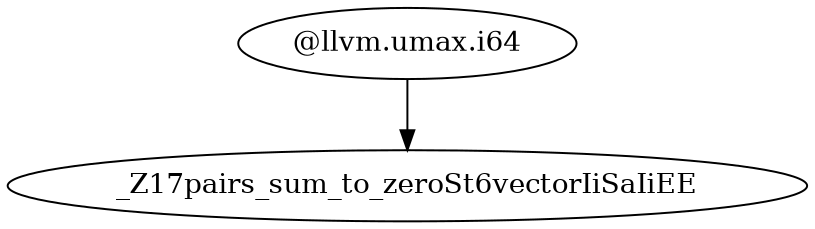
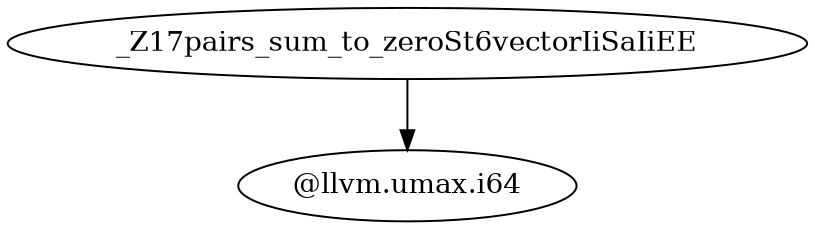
(407, 105) -> (407, 105)
